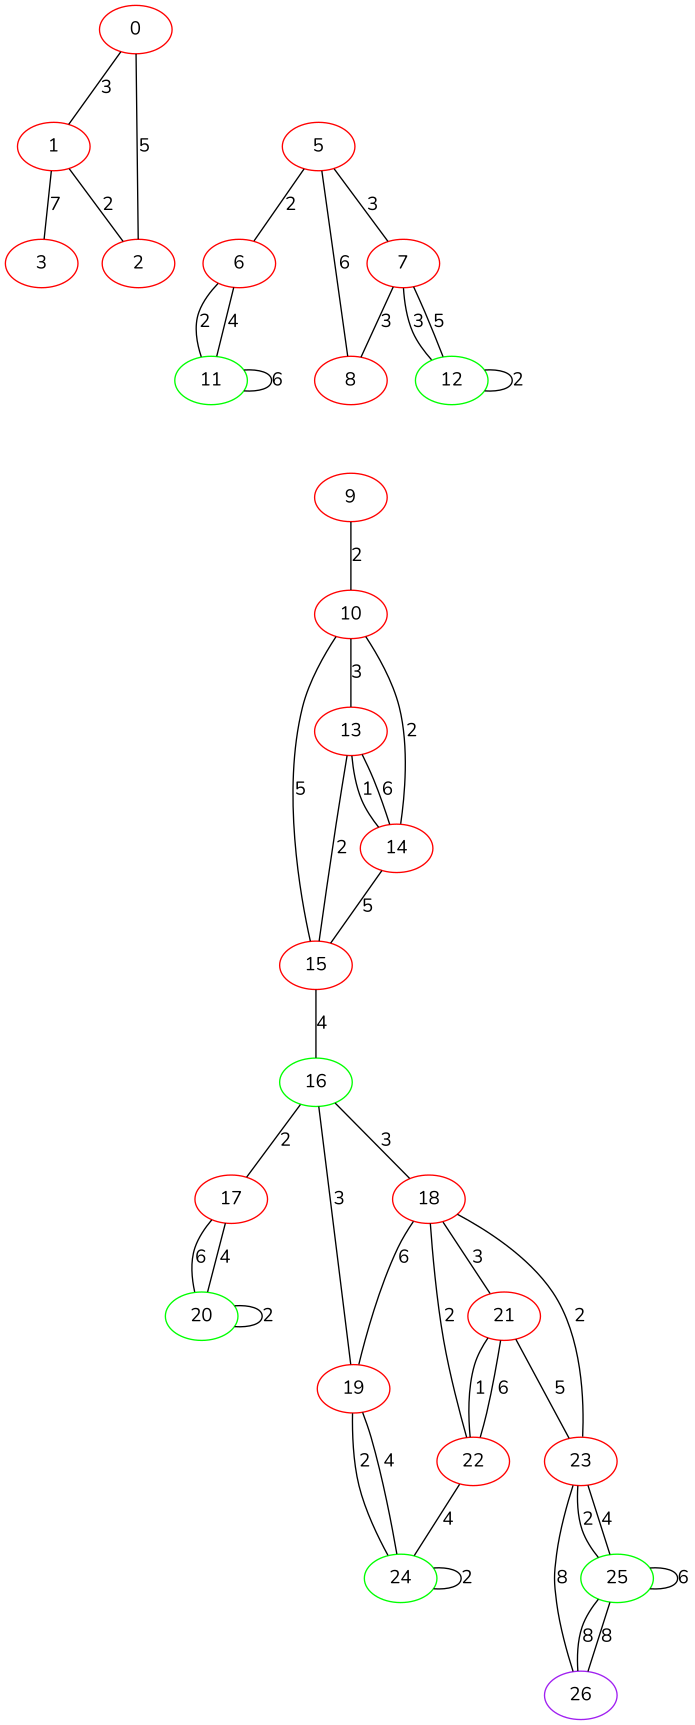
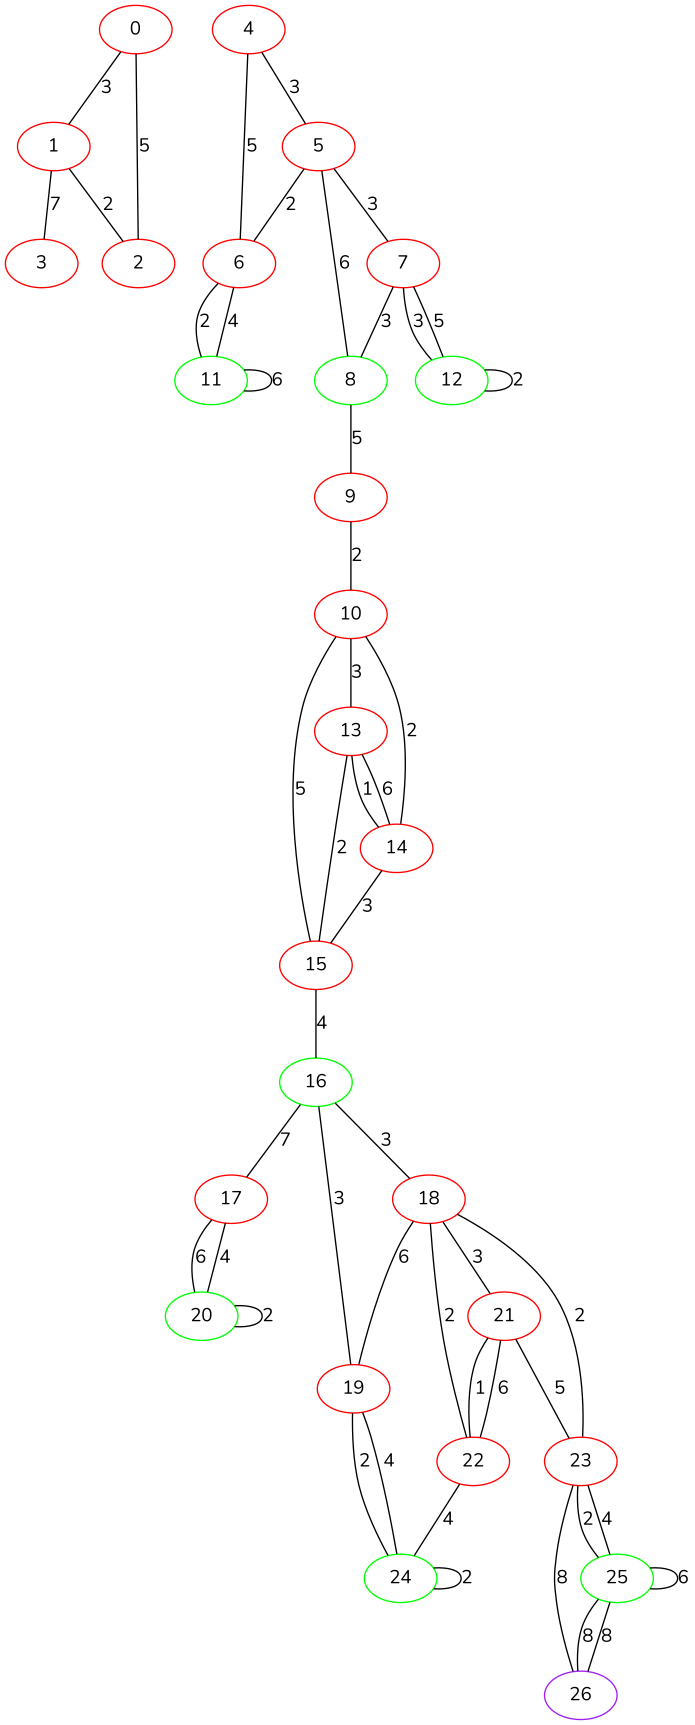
none -> (249, 30)
(351, 380) -> (351, 380)
none -> (351, 439)
(368, 907) -> (368, 907)
(286, 1141) -> (286, 1141)
